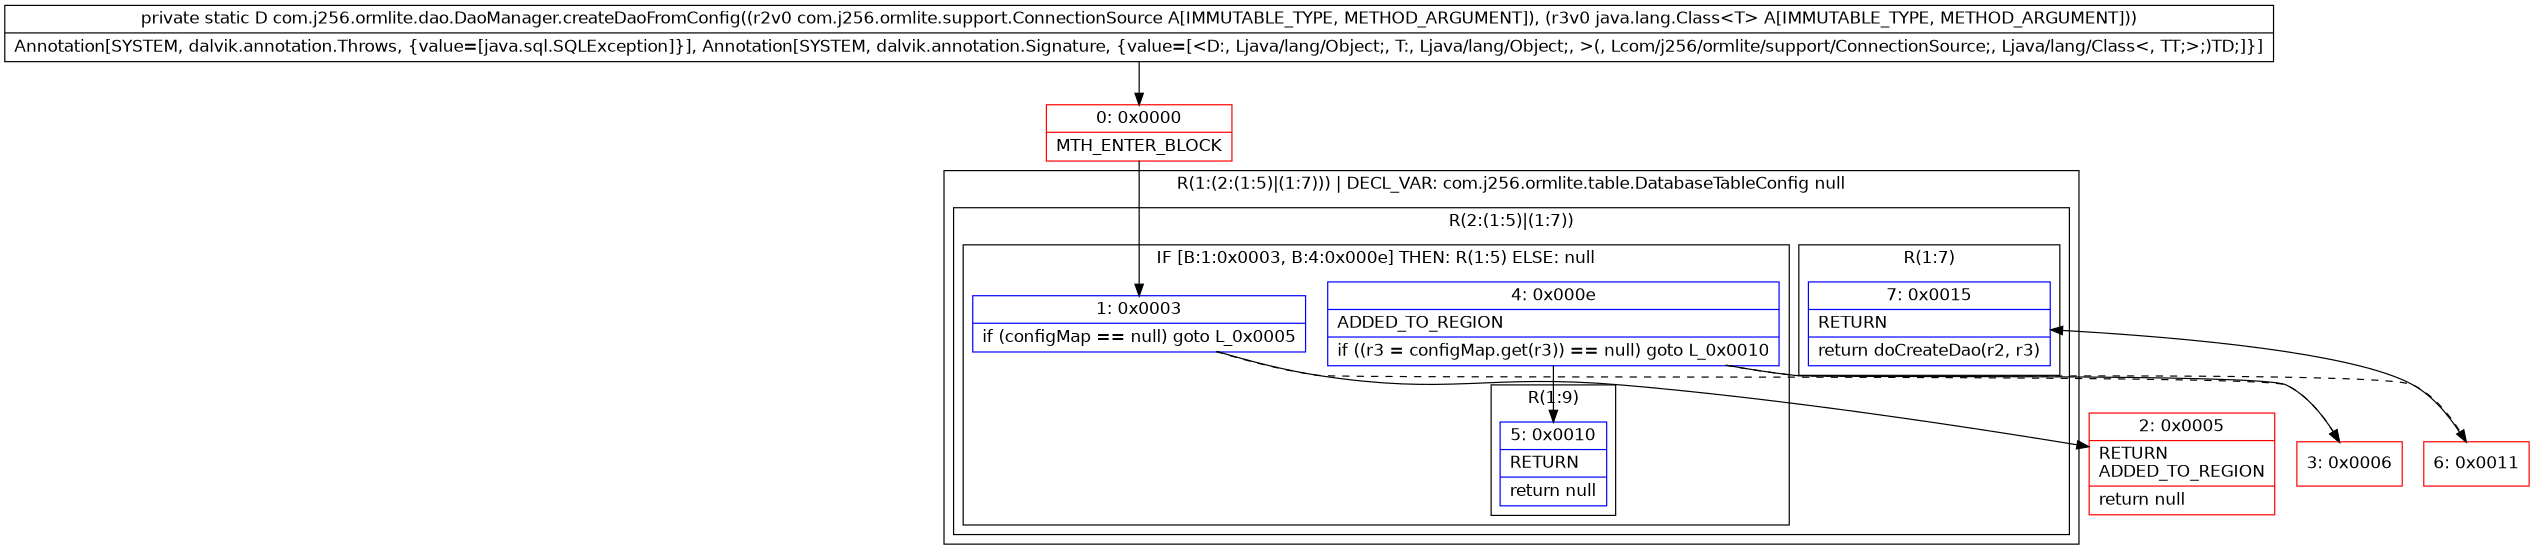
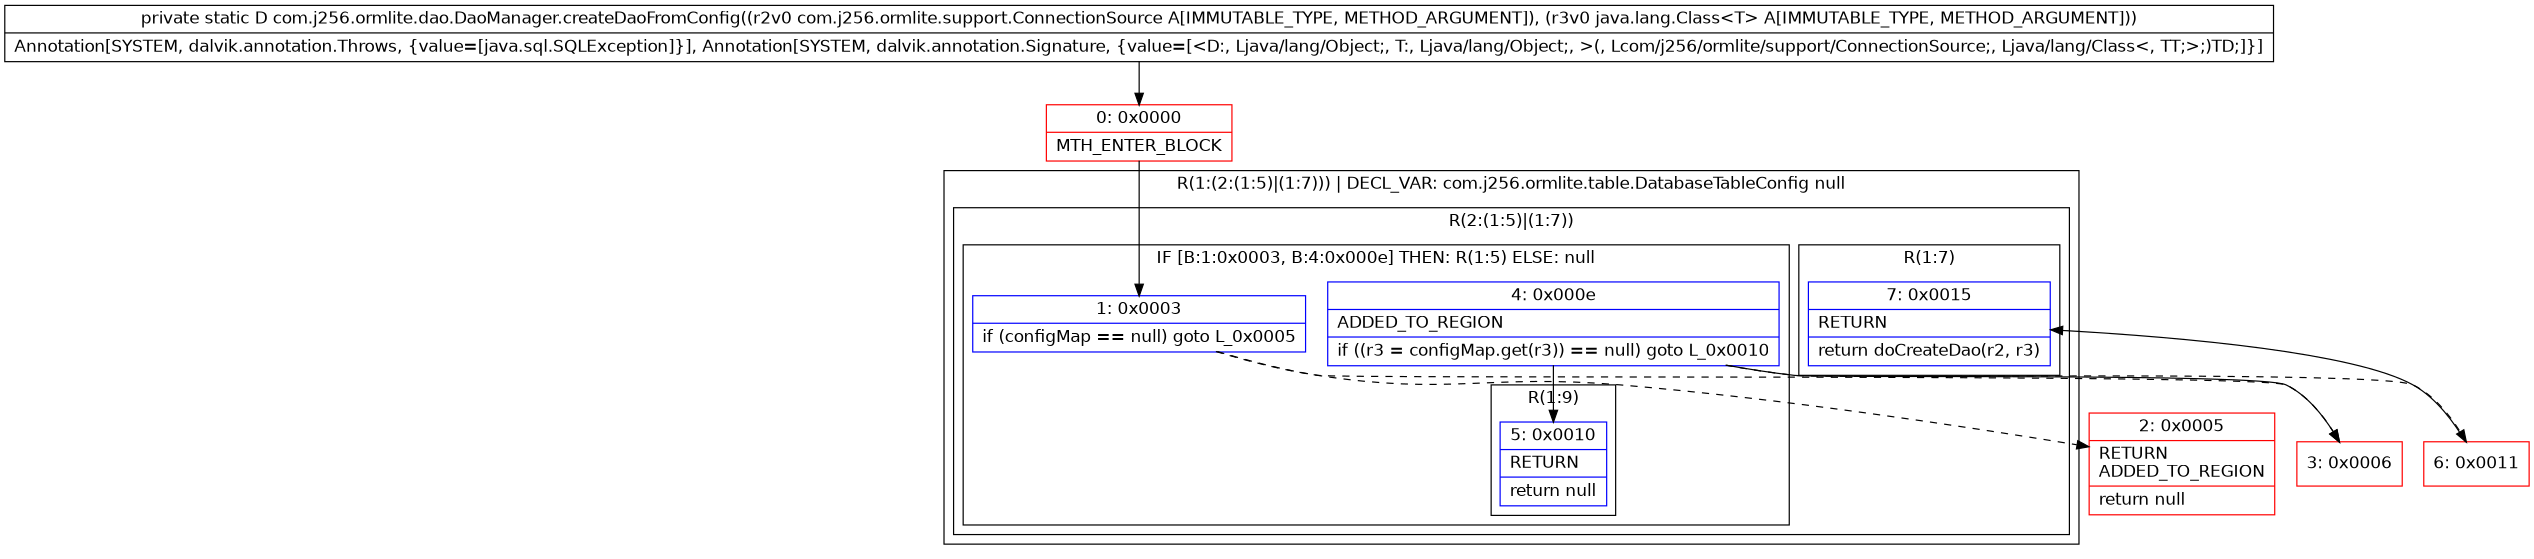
(1647, 387) -> (1647, 387)
